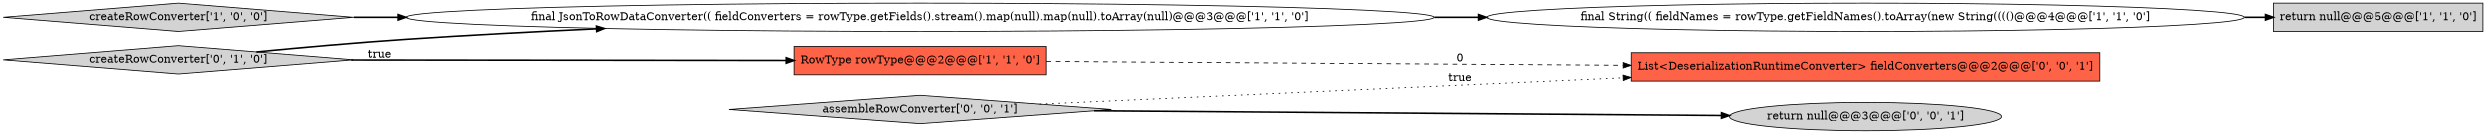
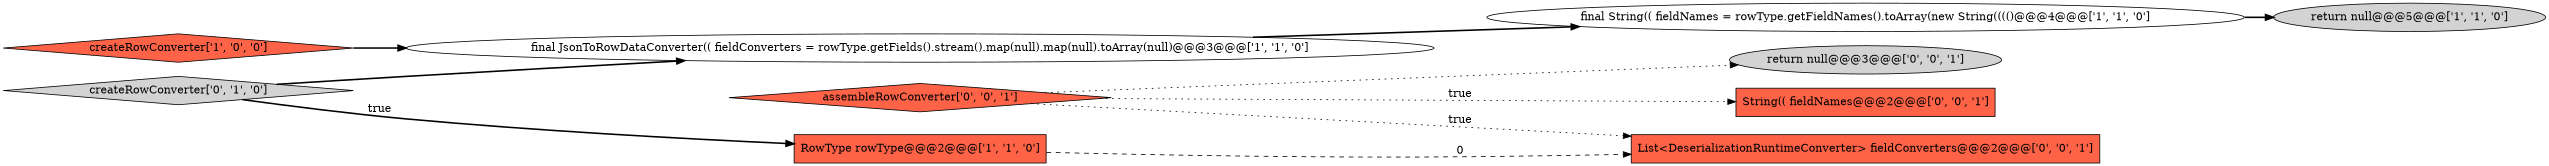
(178, 17) -> (178, 48)
(2378, 17) -> (2410, 17)
none -> (1866, 102)
(920, 109) -> (920, 98)
(1408, 113) -> (1387, 79)
